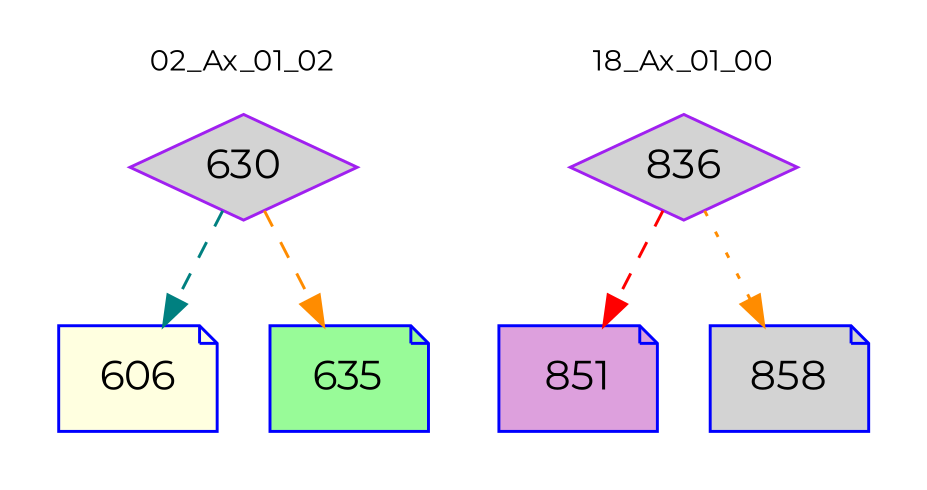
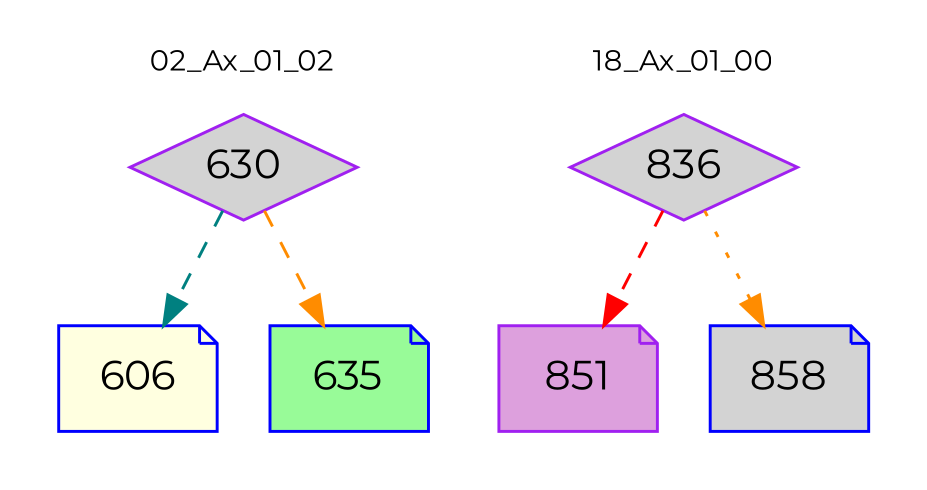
(578, 379) -> (578, 379)
